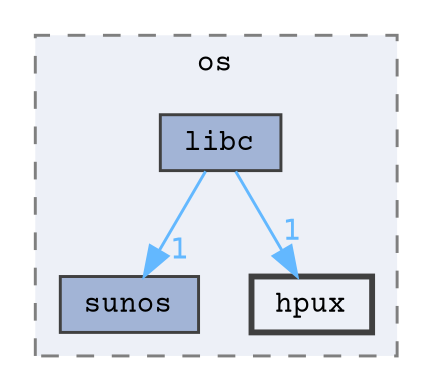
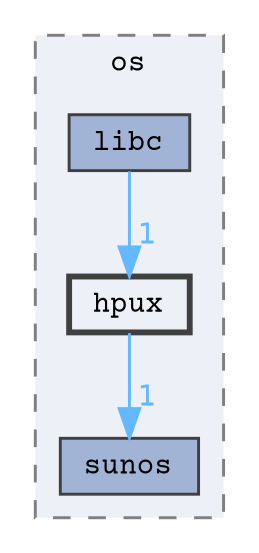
(183, 211) -> (129, 371)
